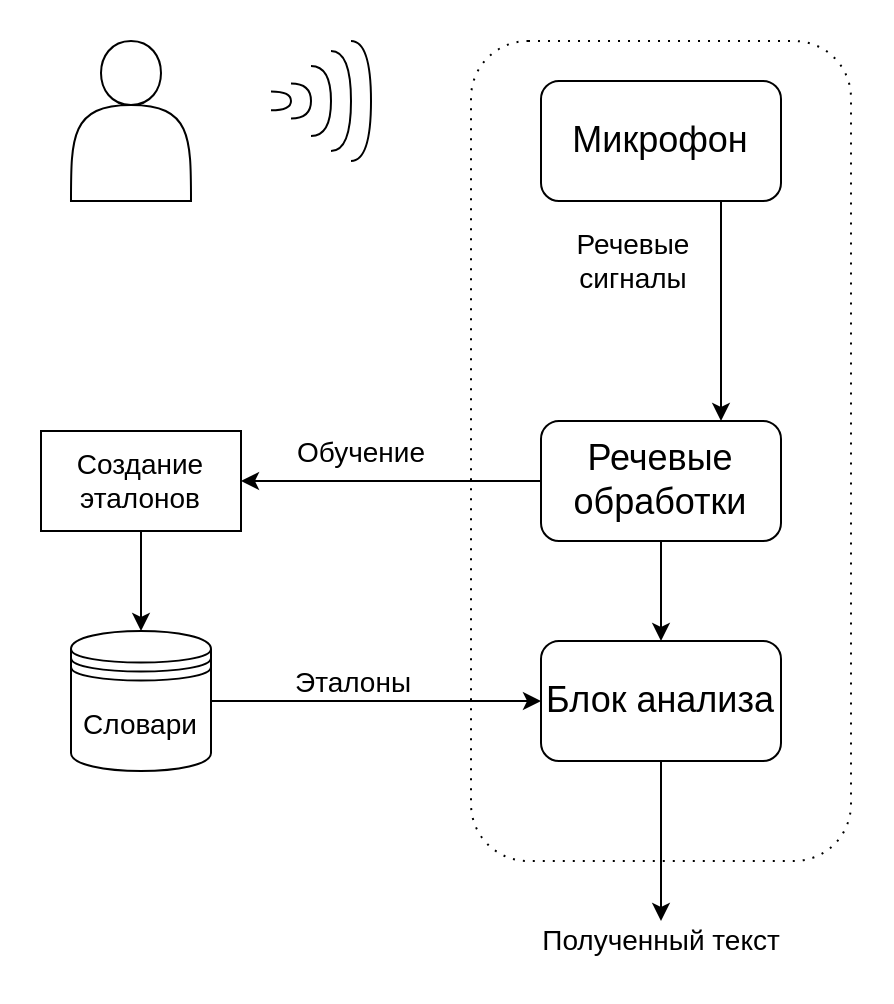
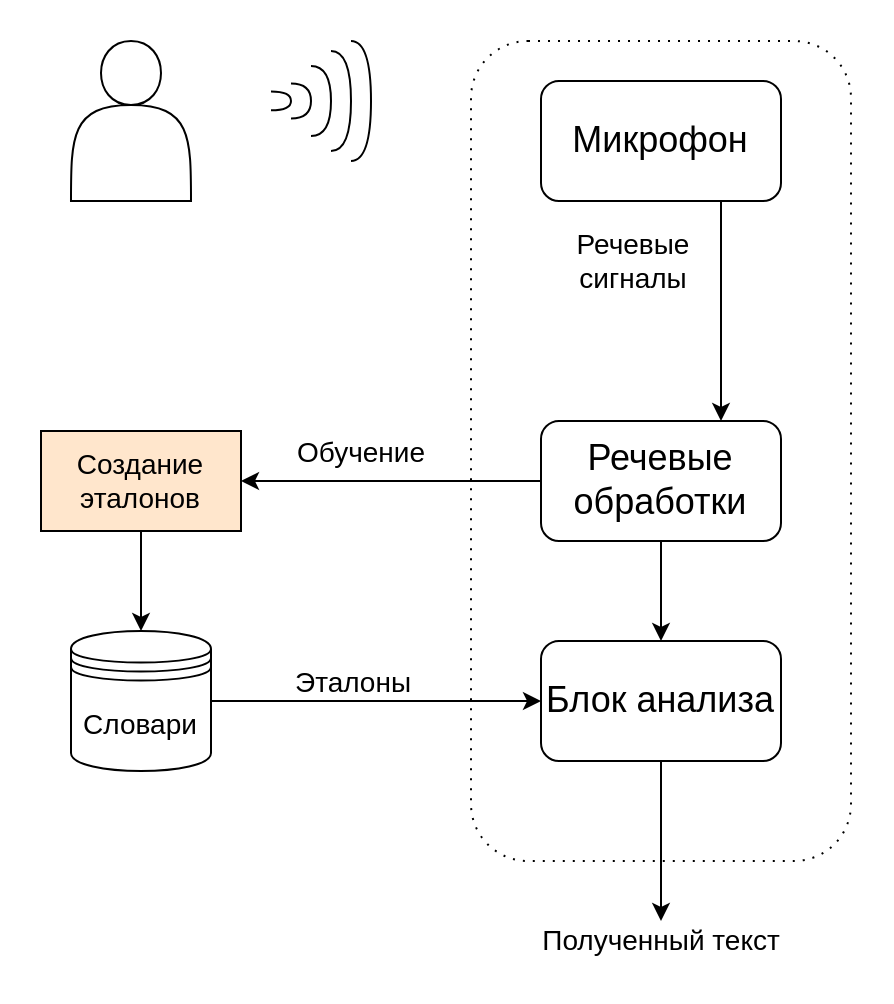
(141, 481) -> (141, 481)
